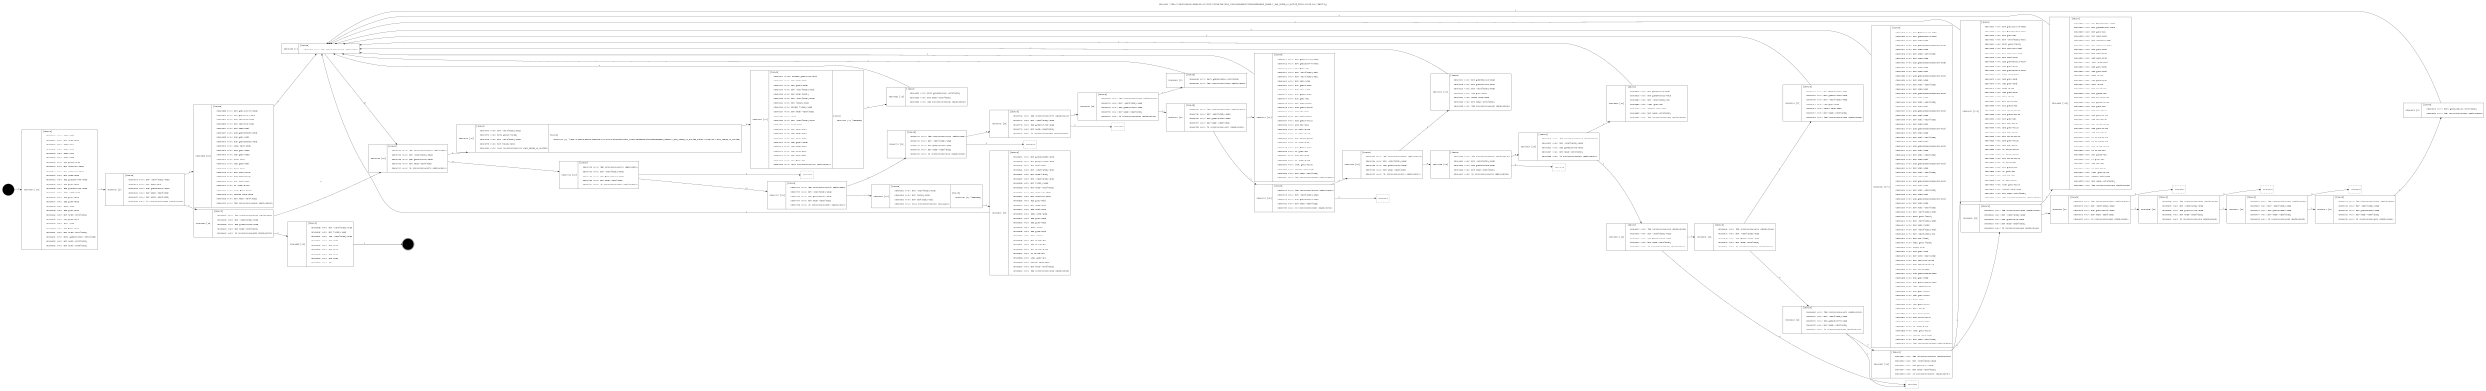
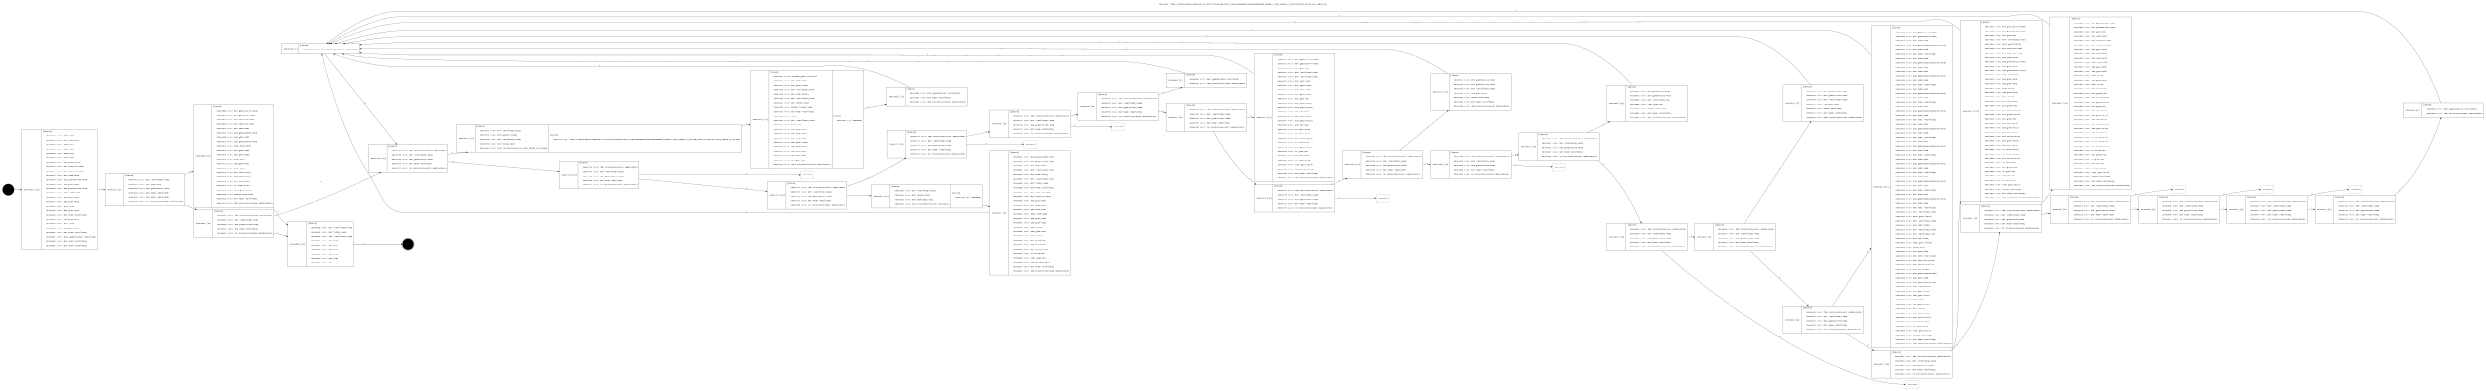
(295, 81) -> (279, 217)
(1869, 370) -> (1851, 278)
